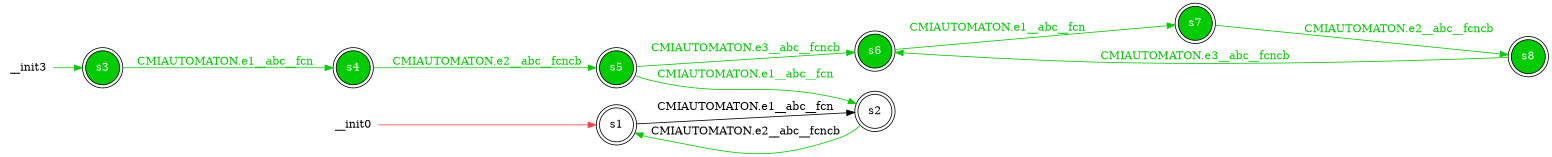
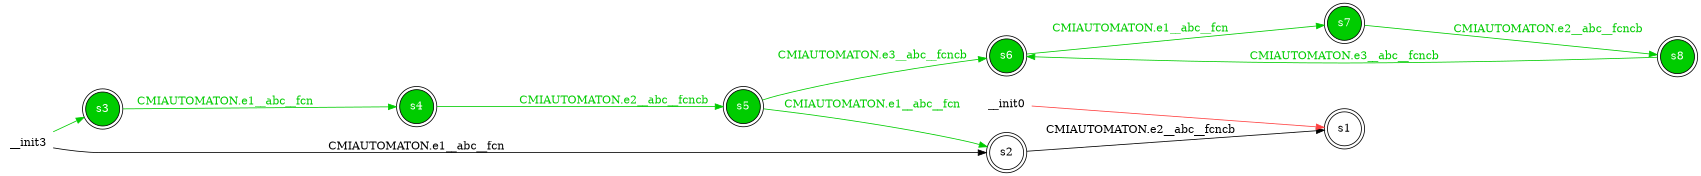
(742, 118) -> (516, 153)
(753, 153) -> (1172, 141)
